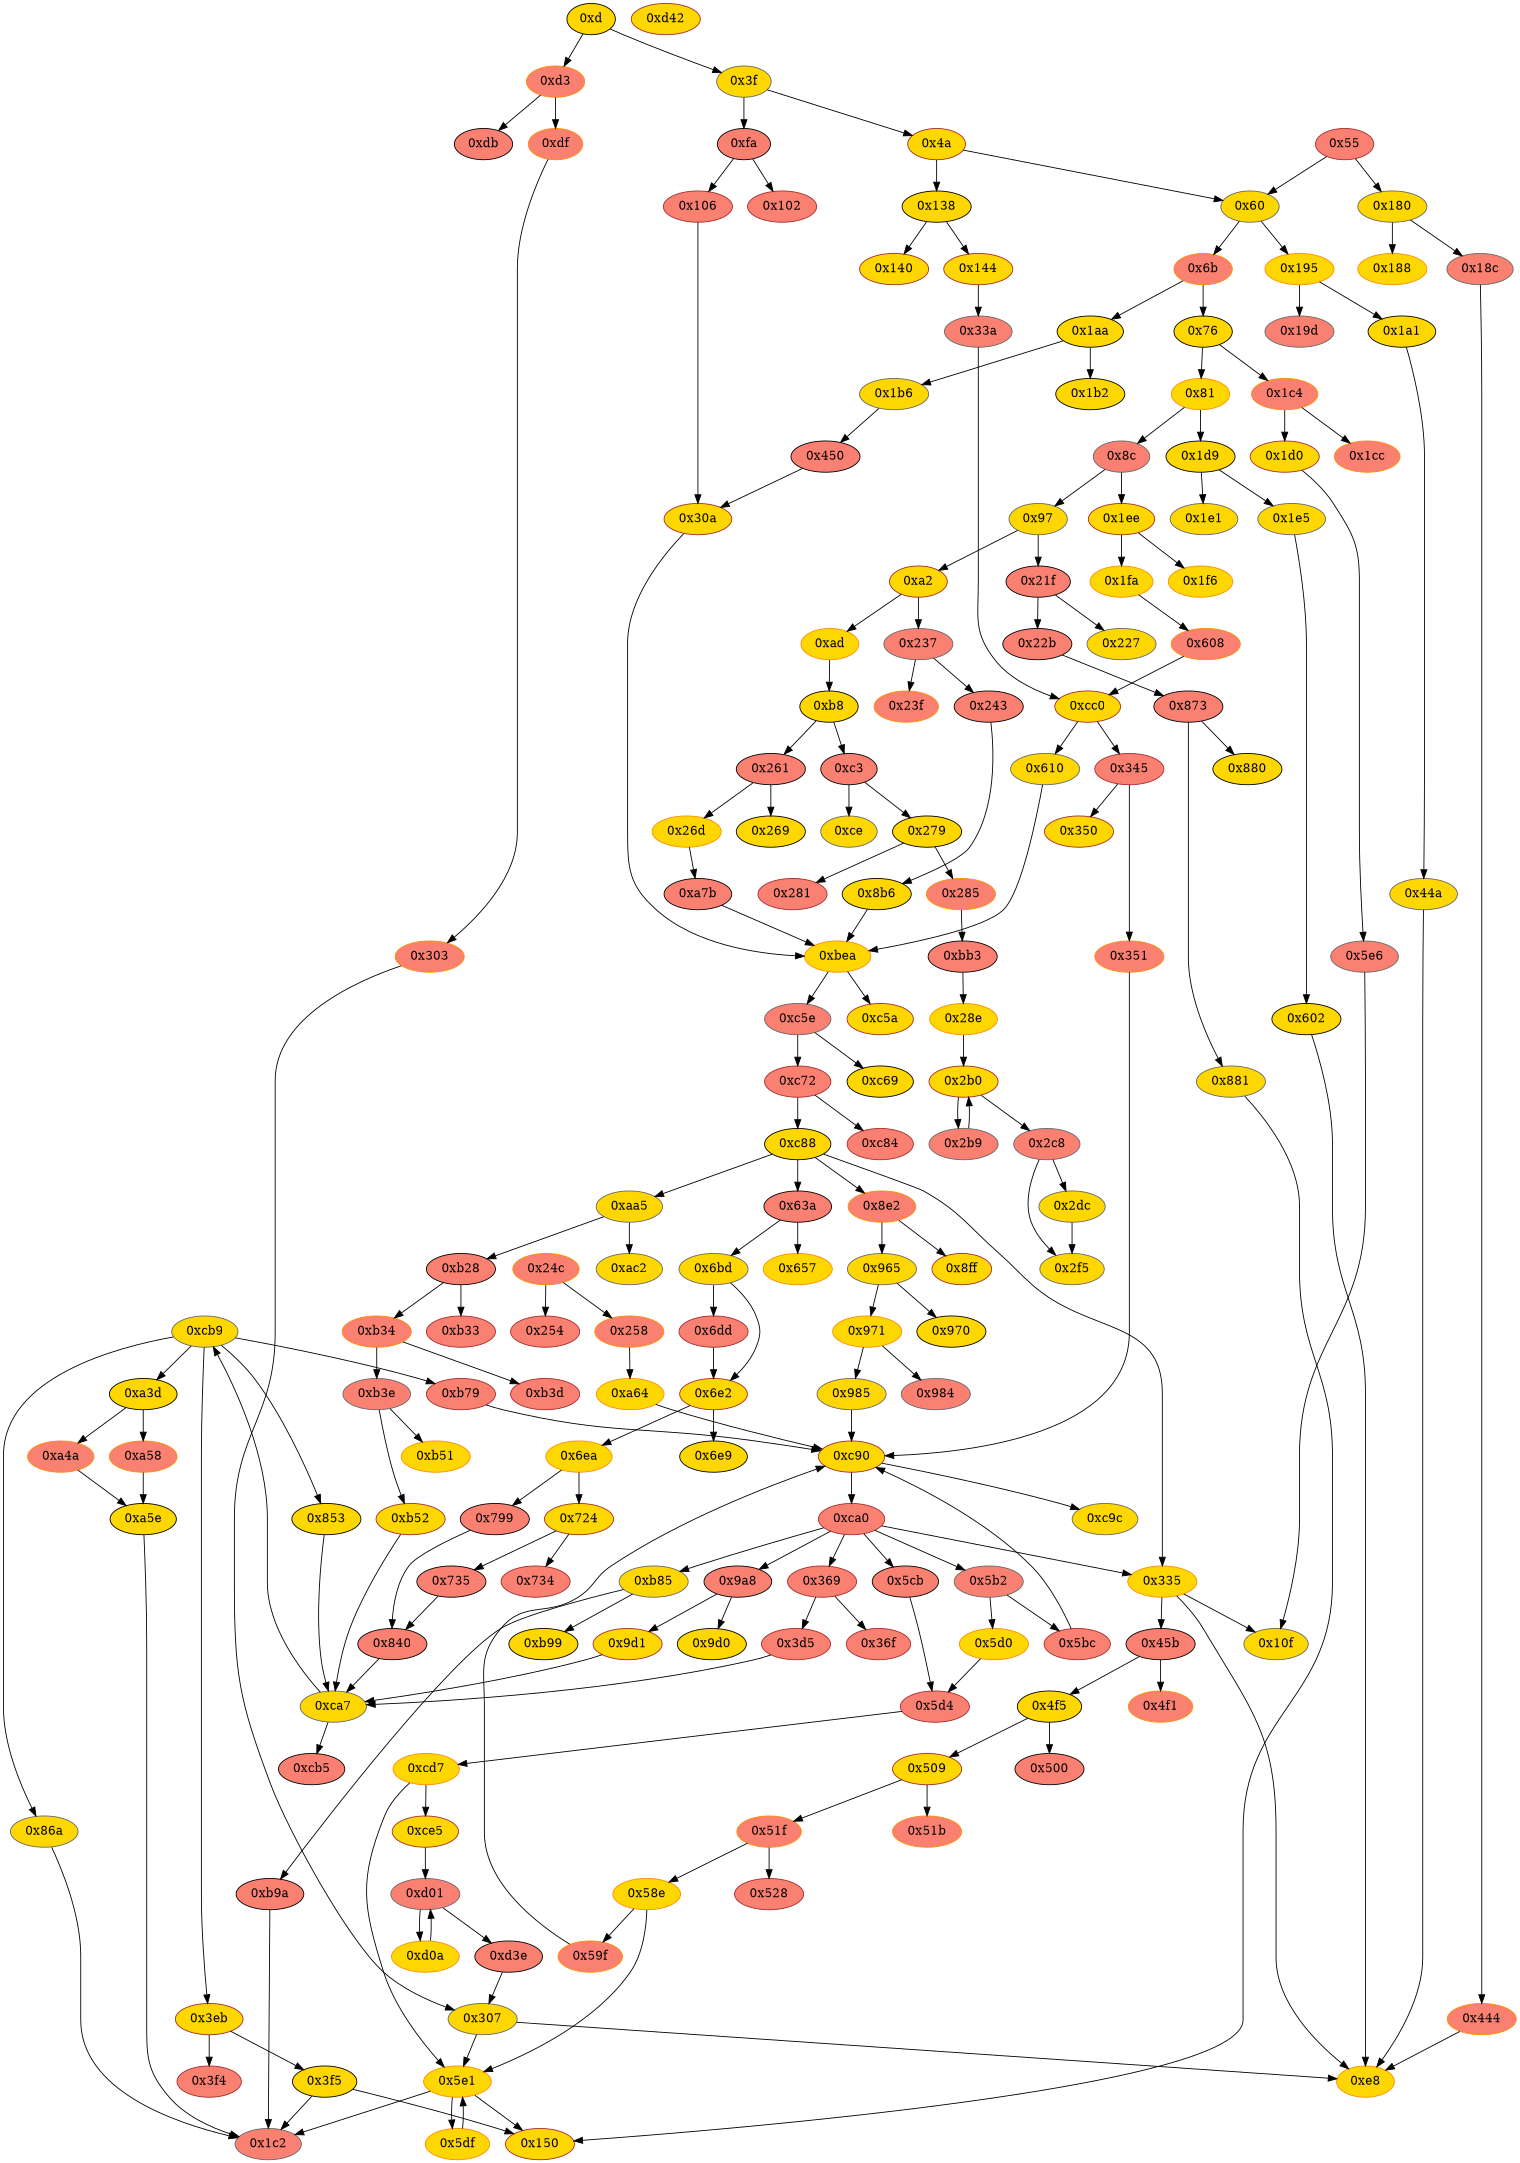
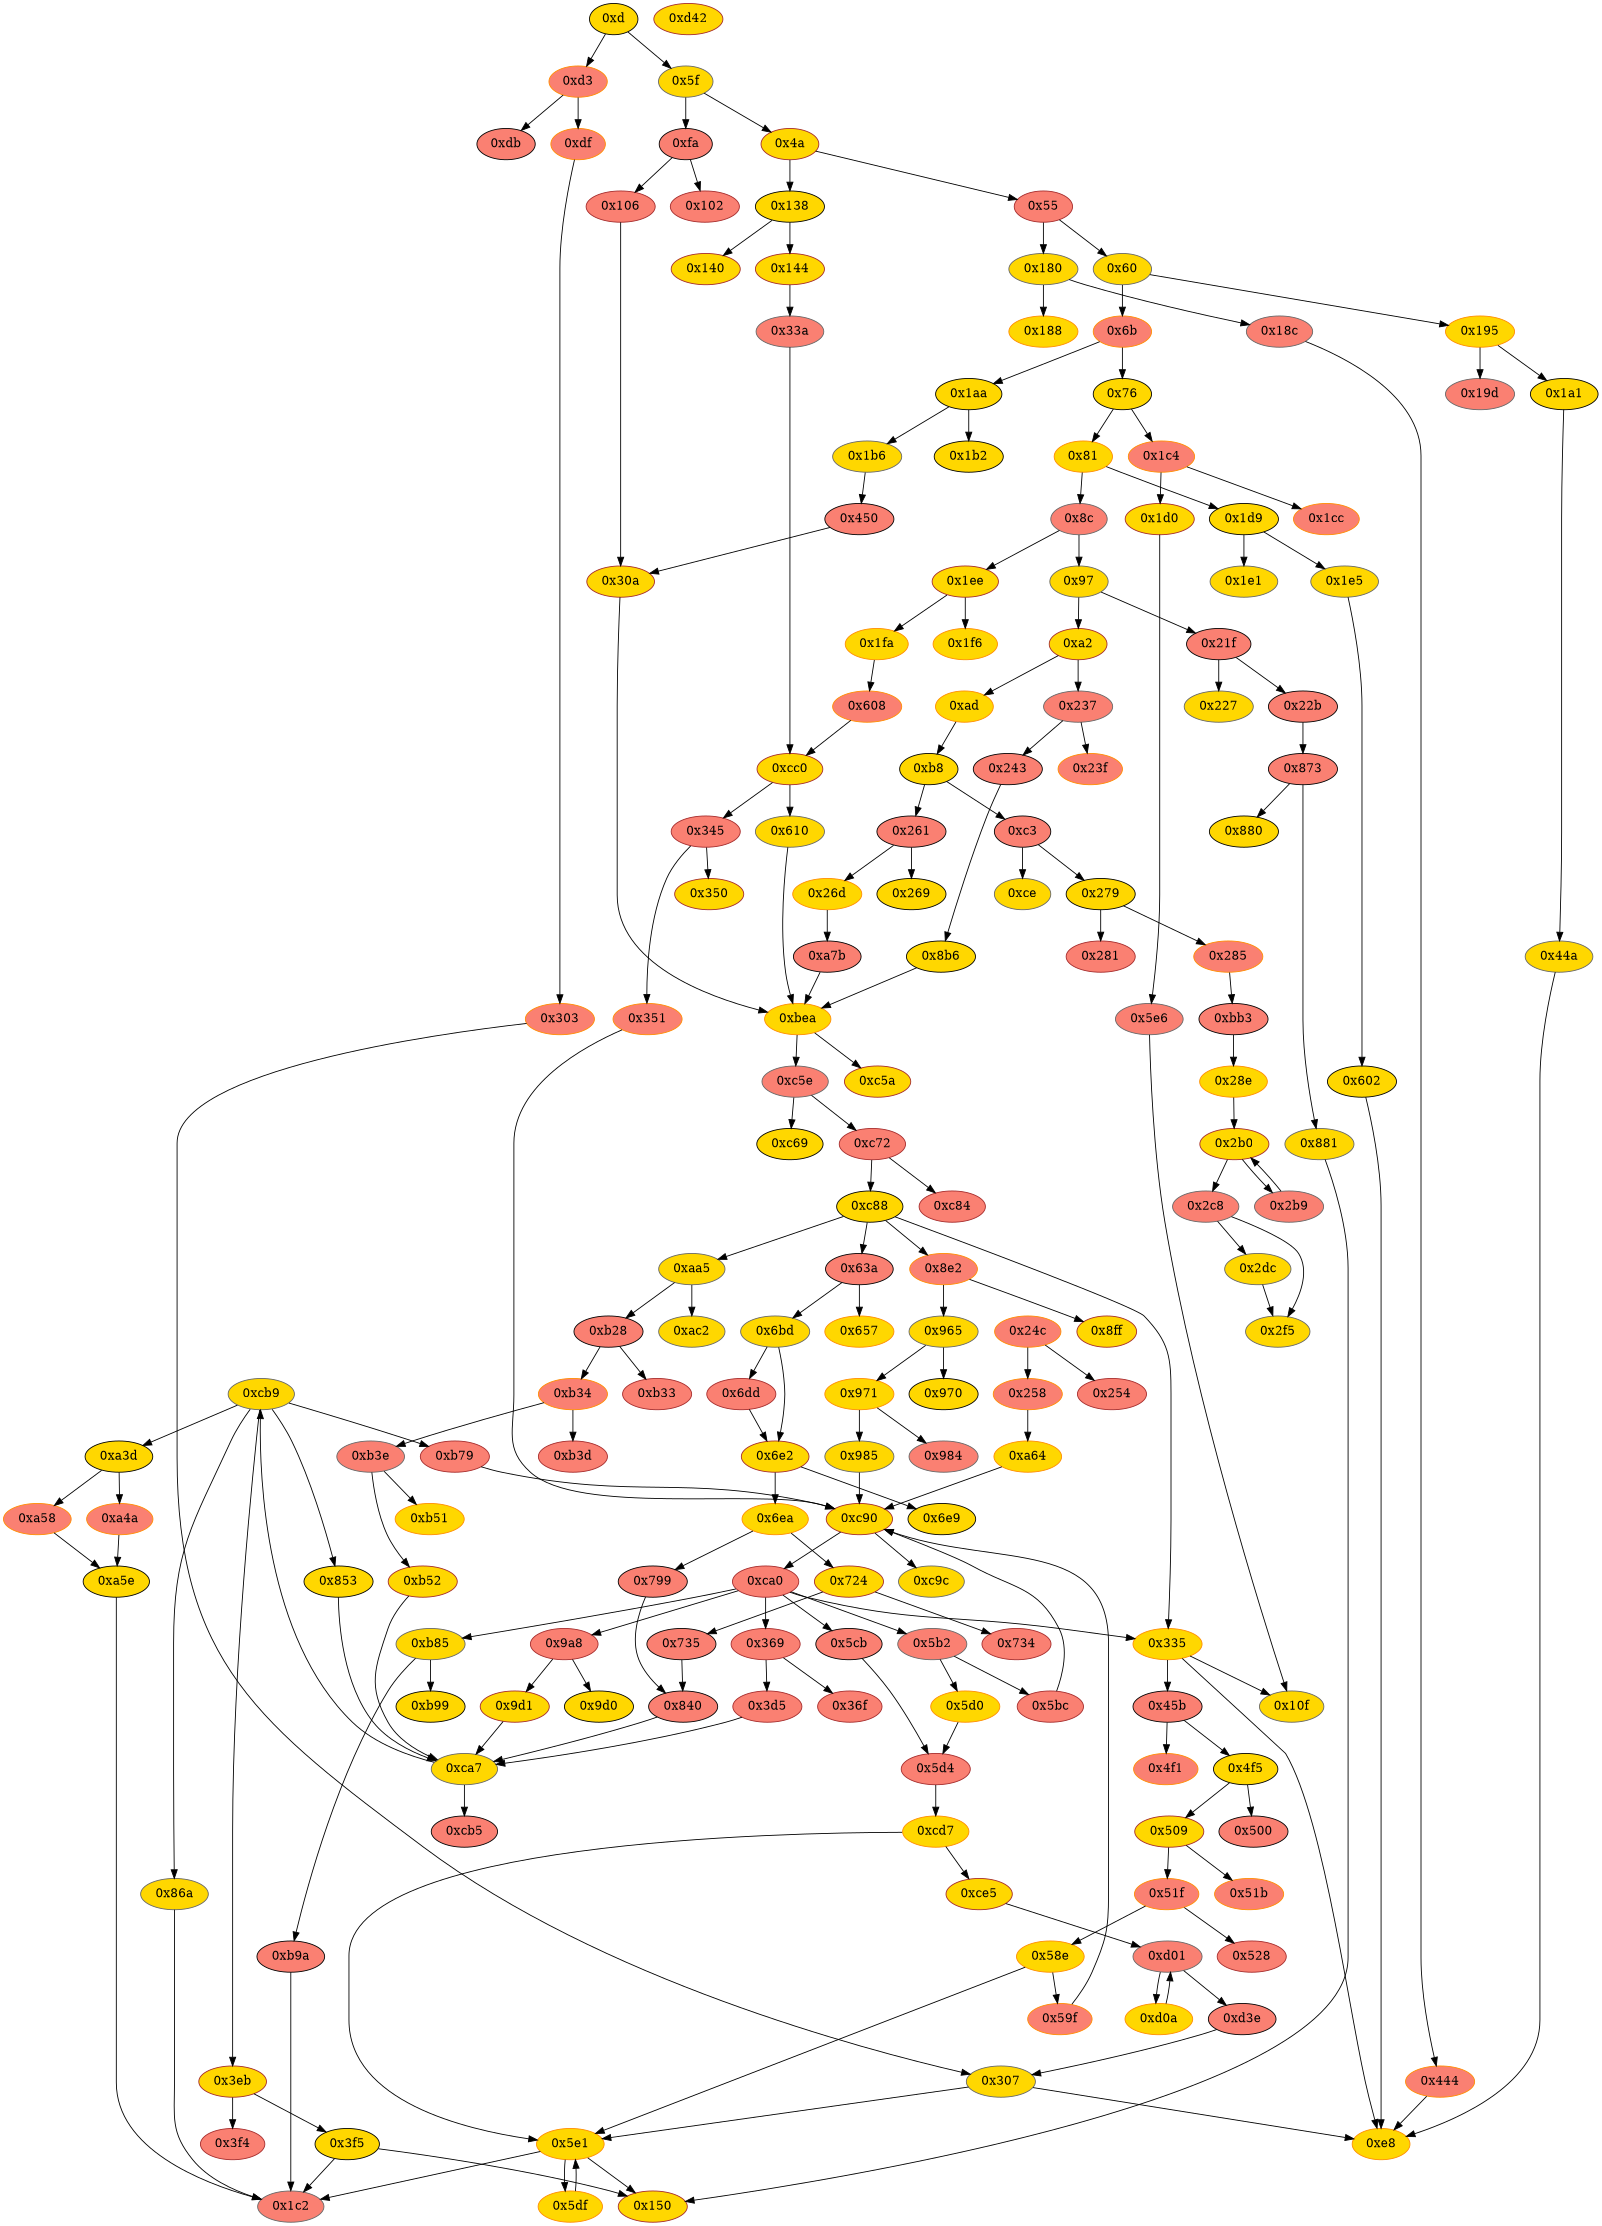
(744, 82) -> (686, 82)
(1089, 174) -> (912, 174)
(738, 1582) -> (564, 1644)
